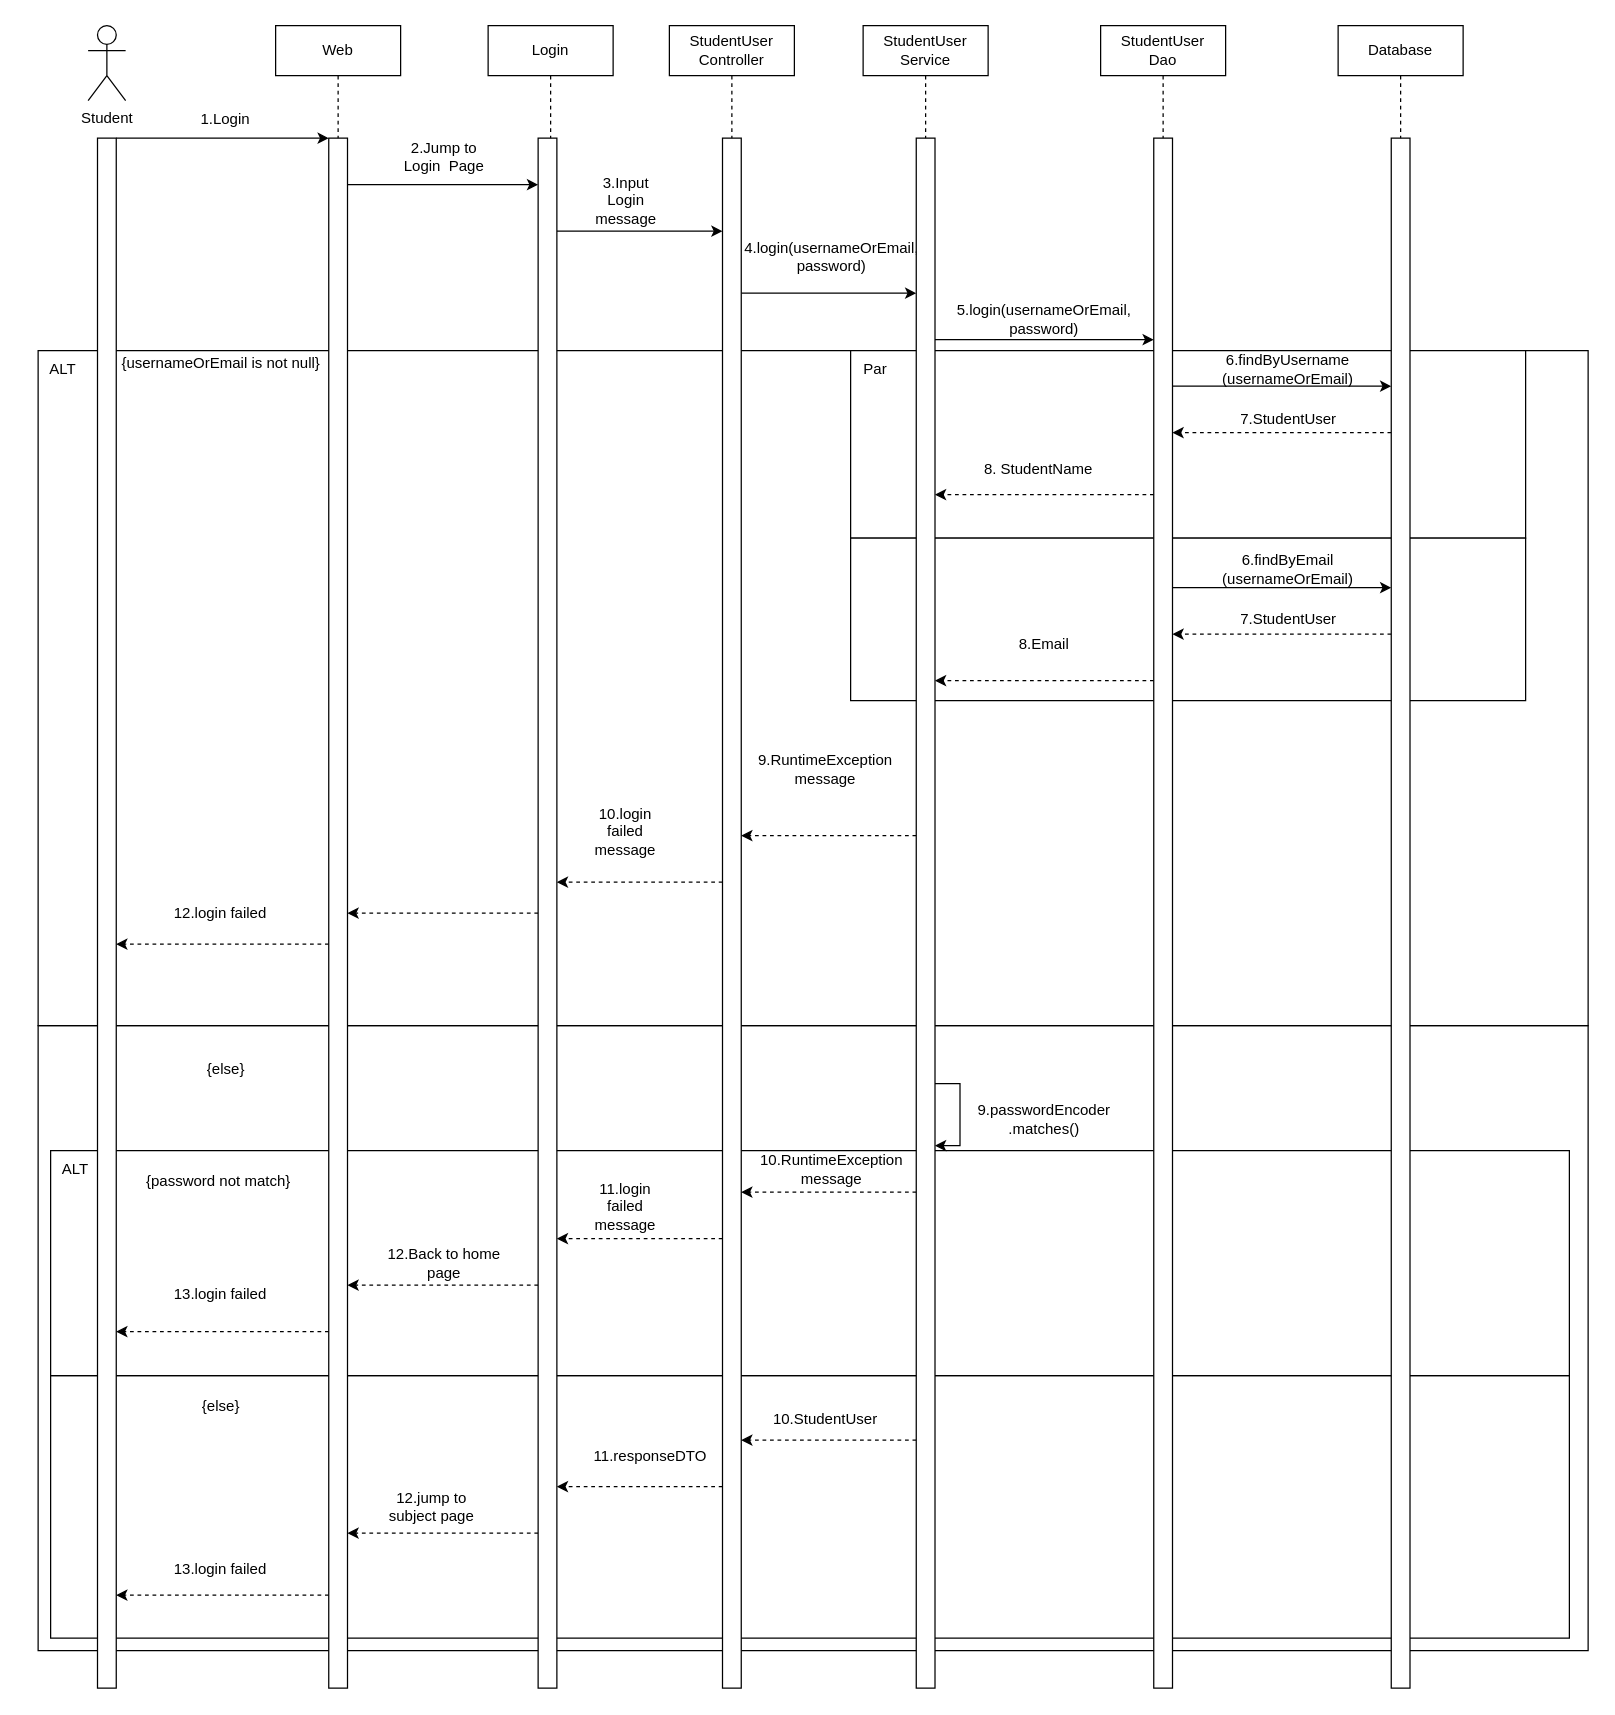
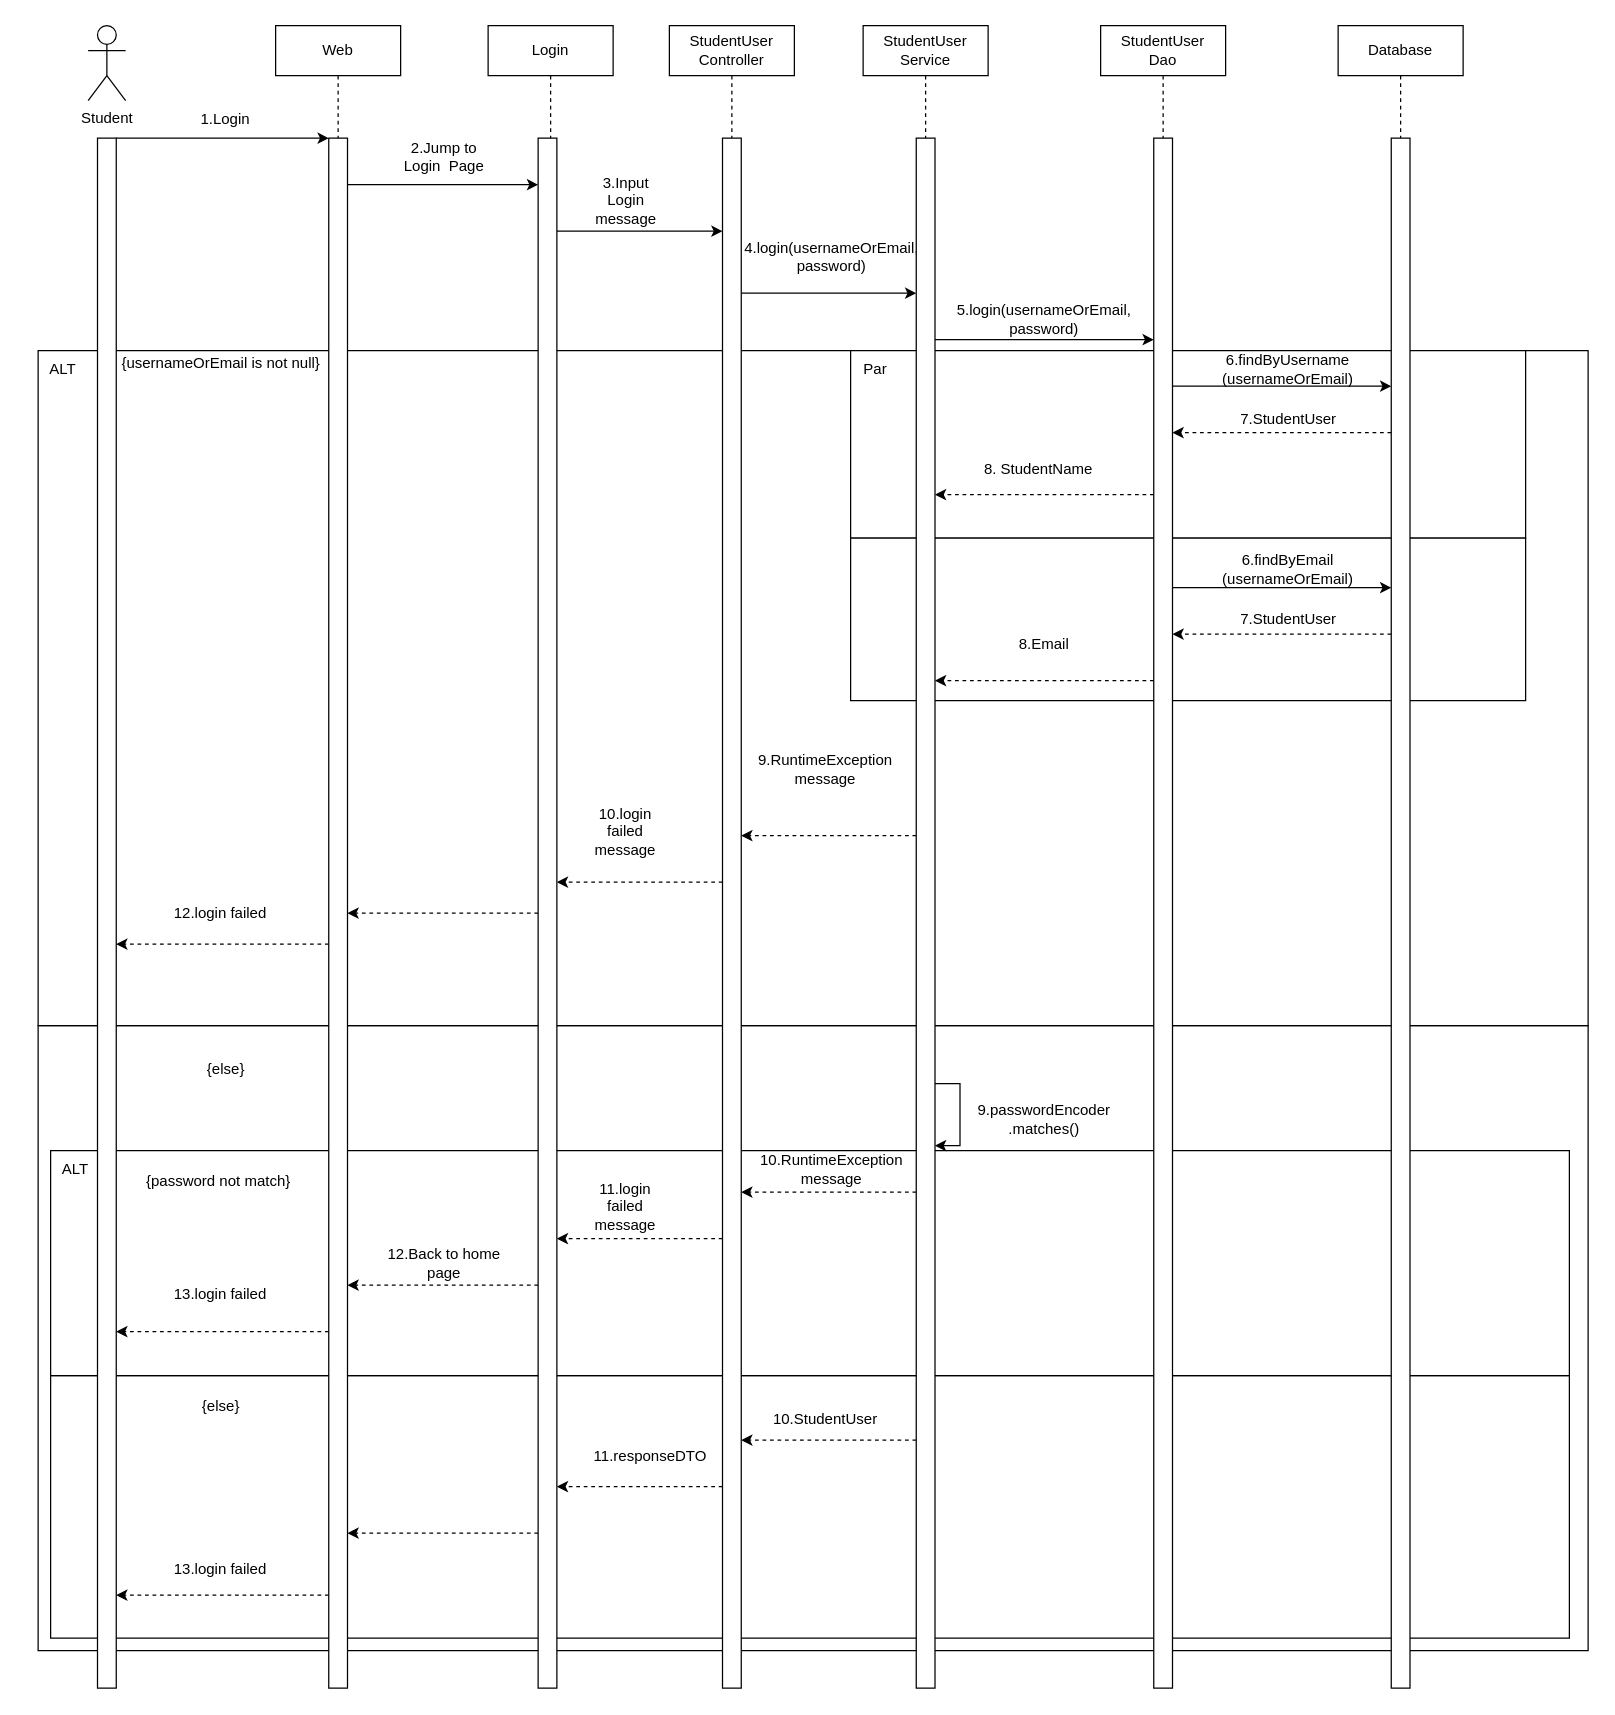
(432, 1507) -> none
